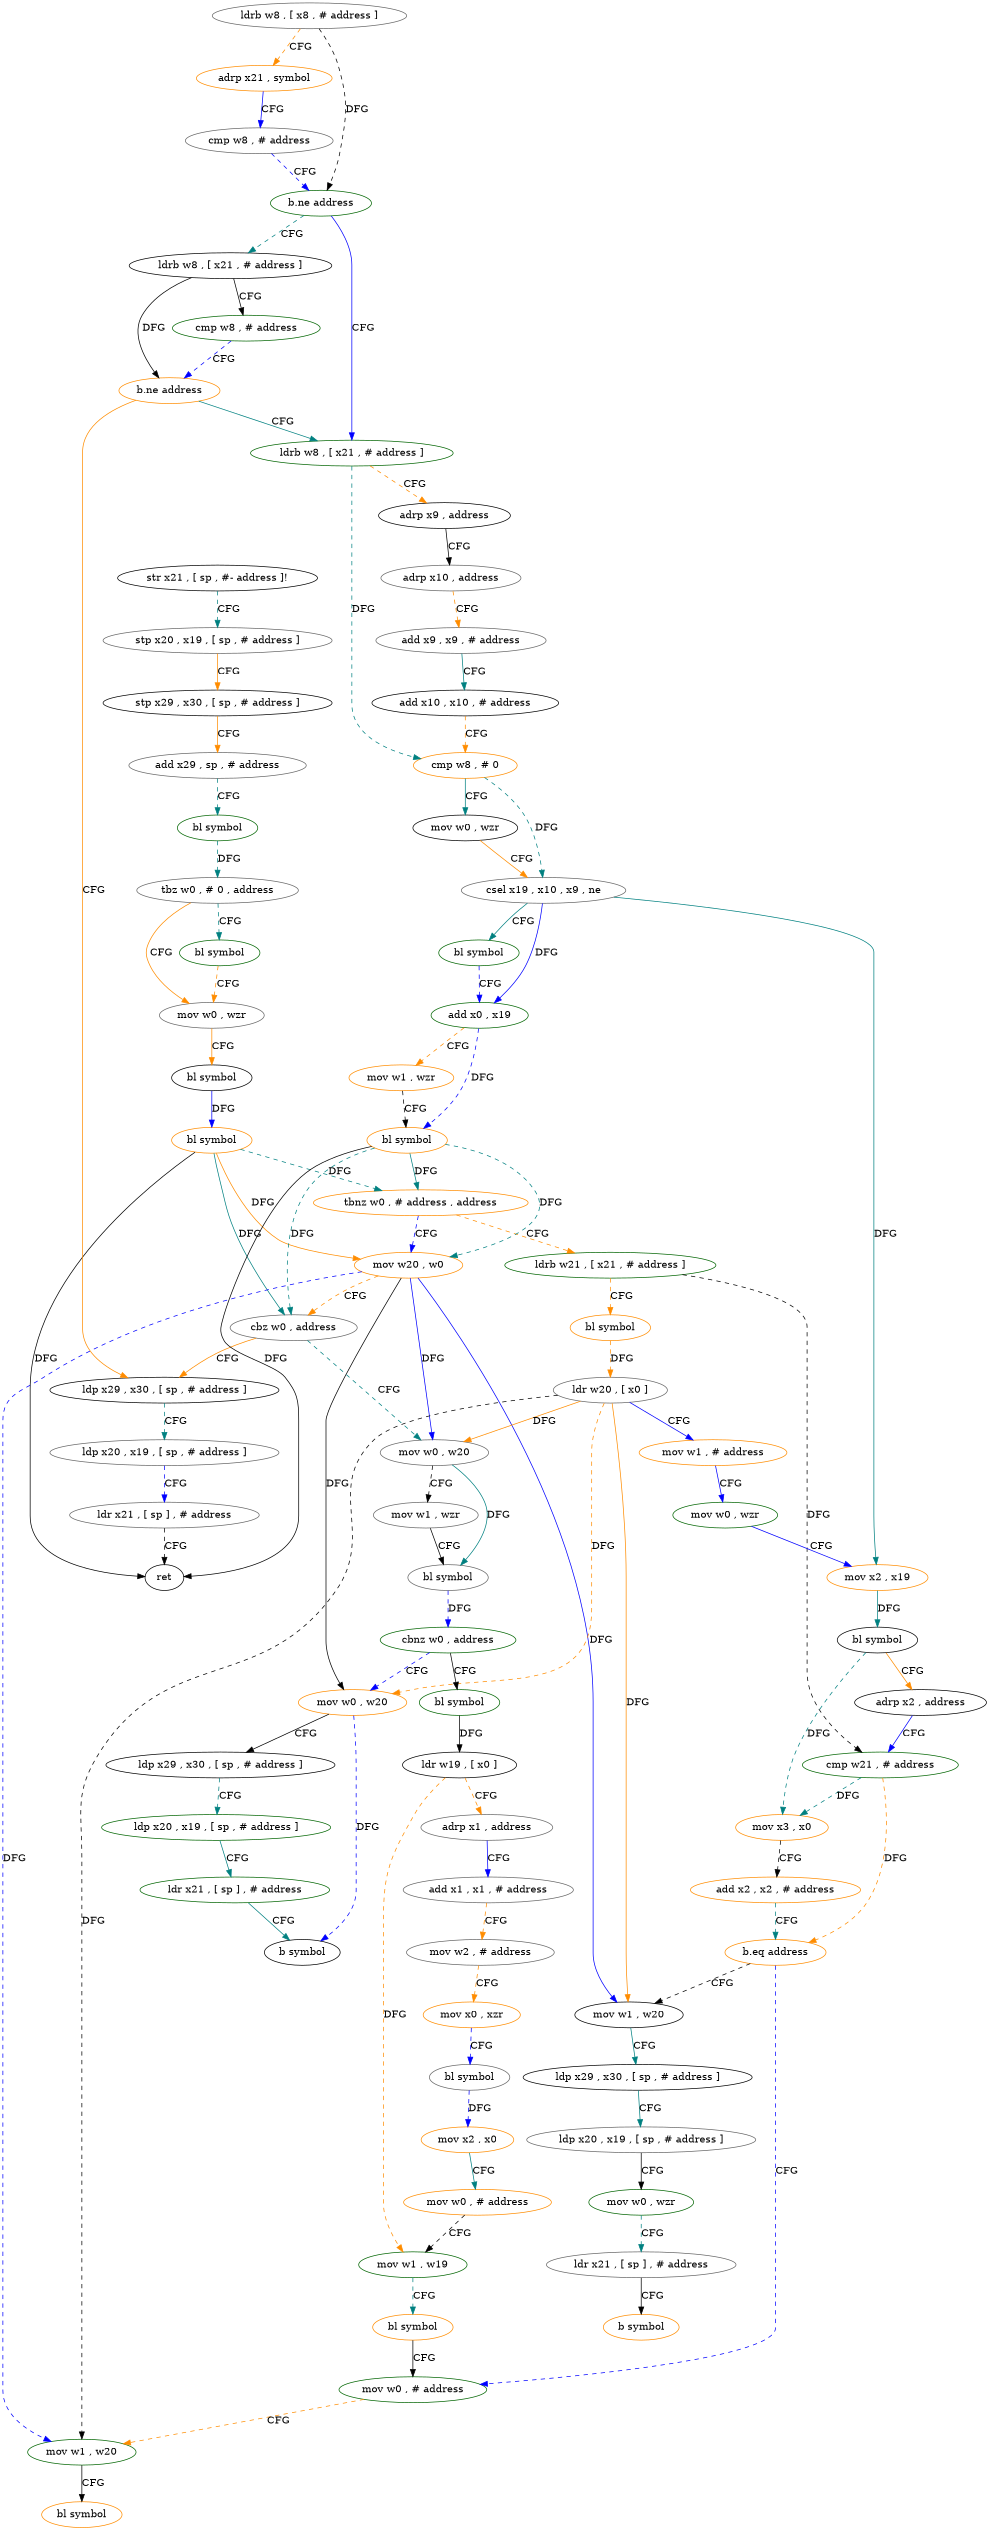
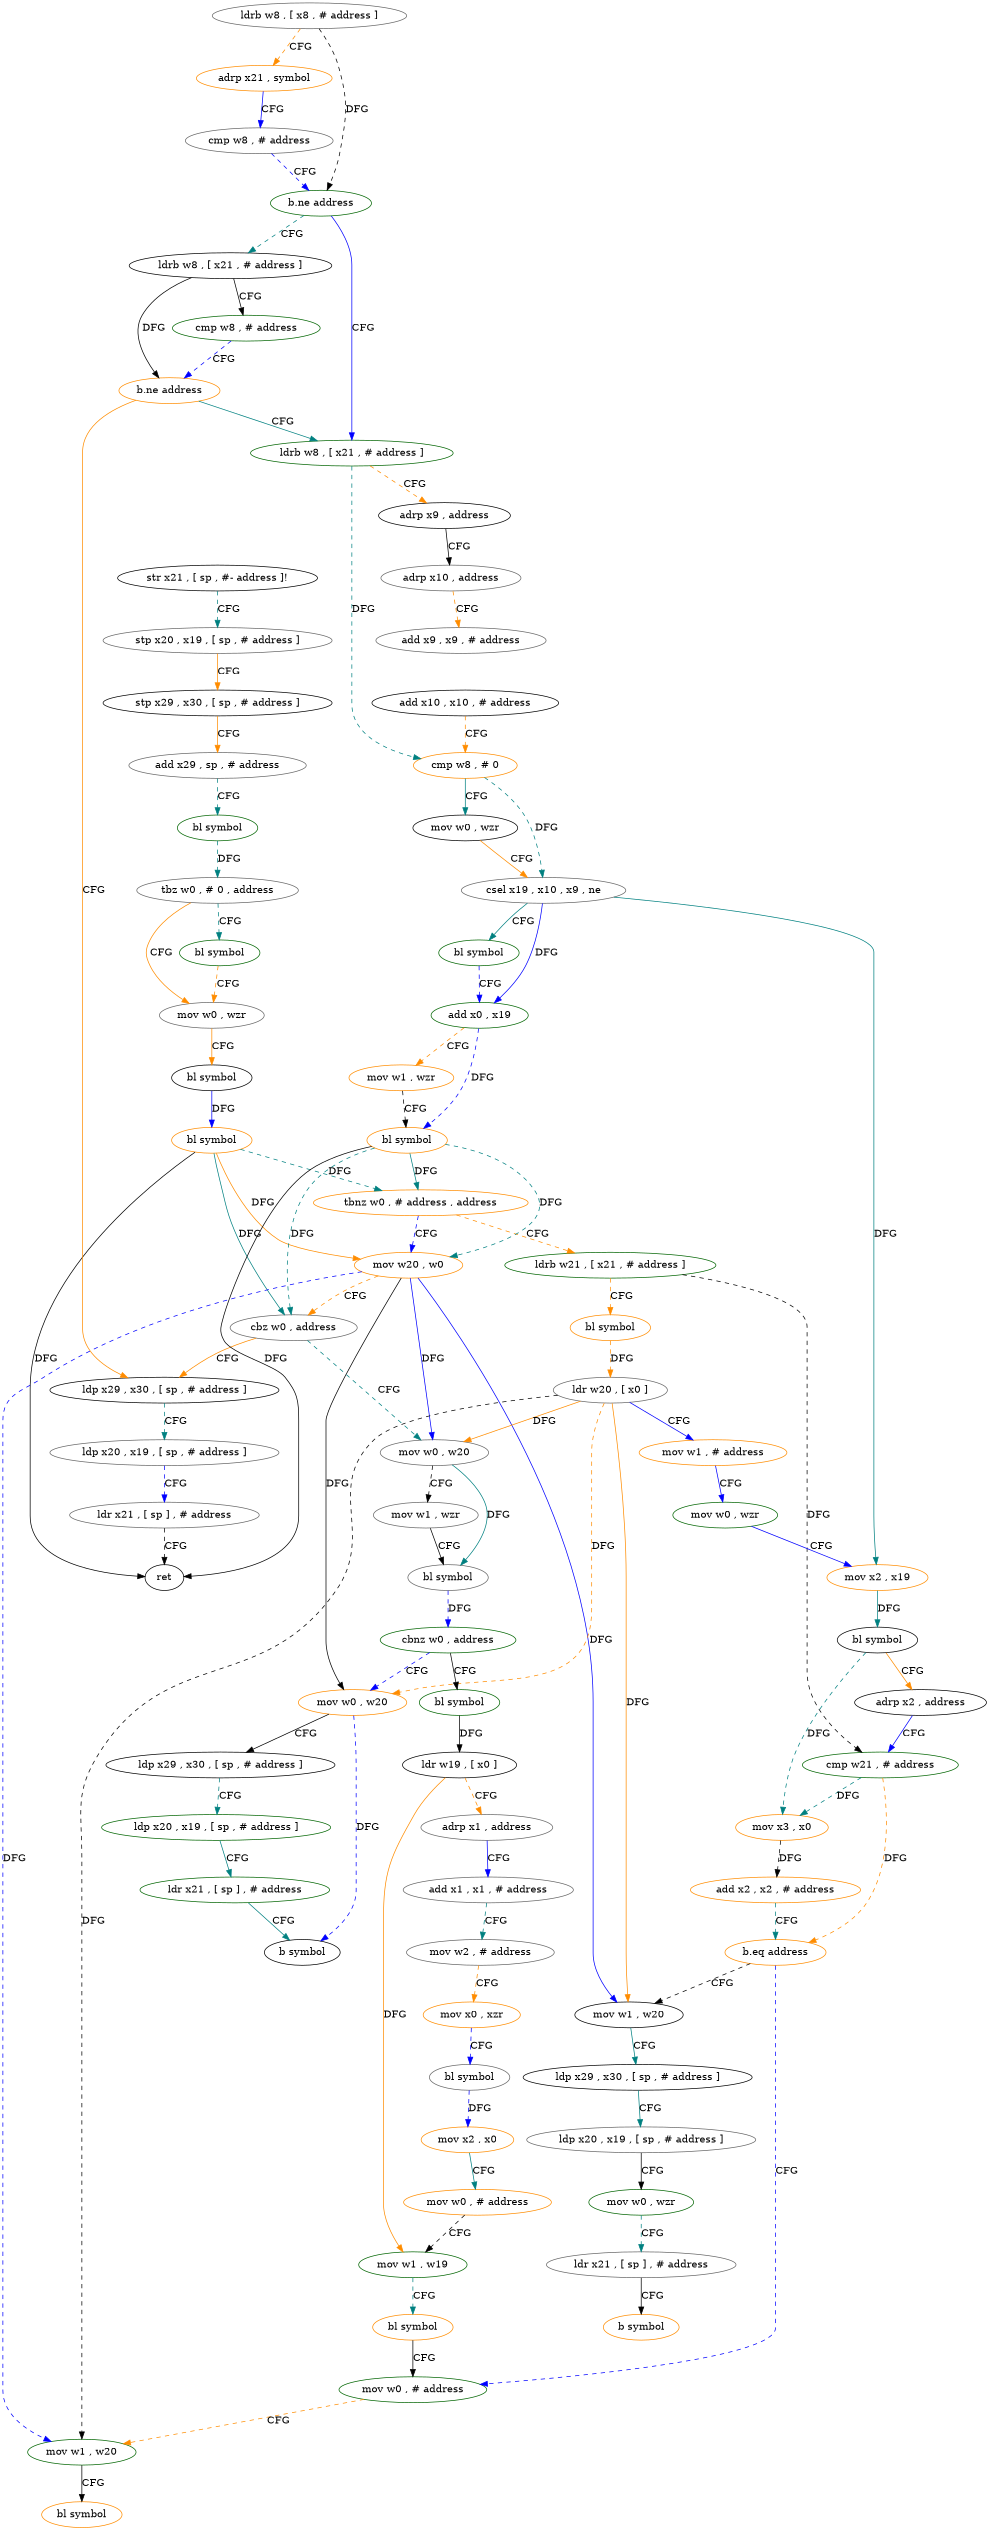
(463, 668) -> none
(791, 1859) -> (791, 1859)
(485, 1918) -> (485, 1918)
(383, 2005) -> (383, 2005)
